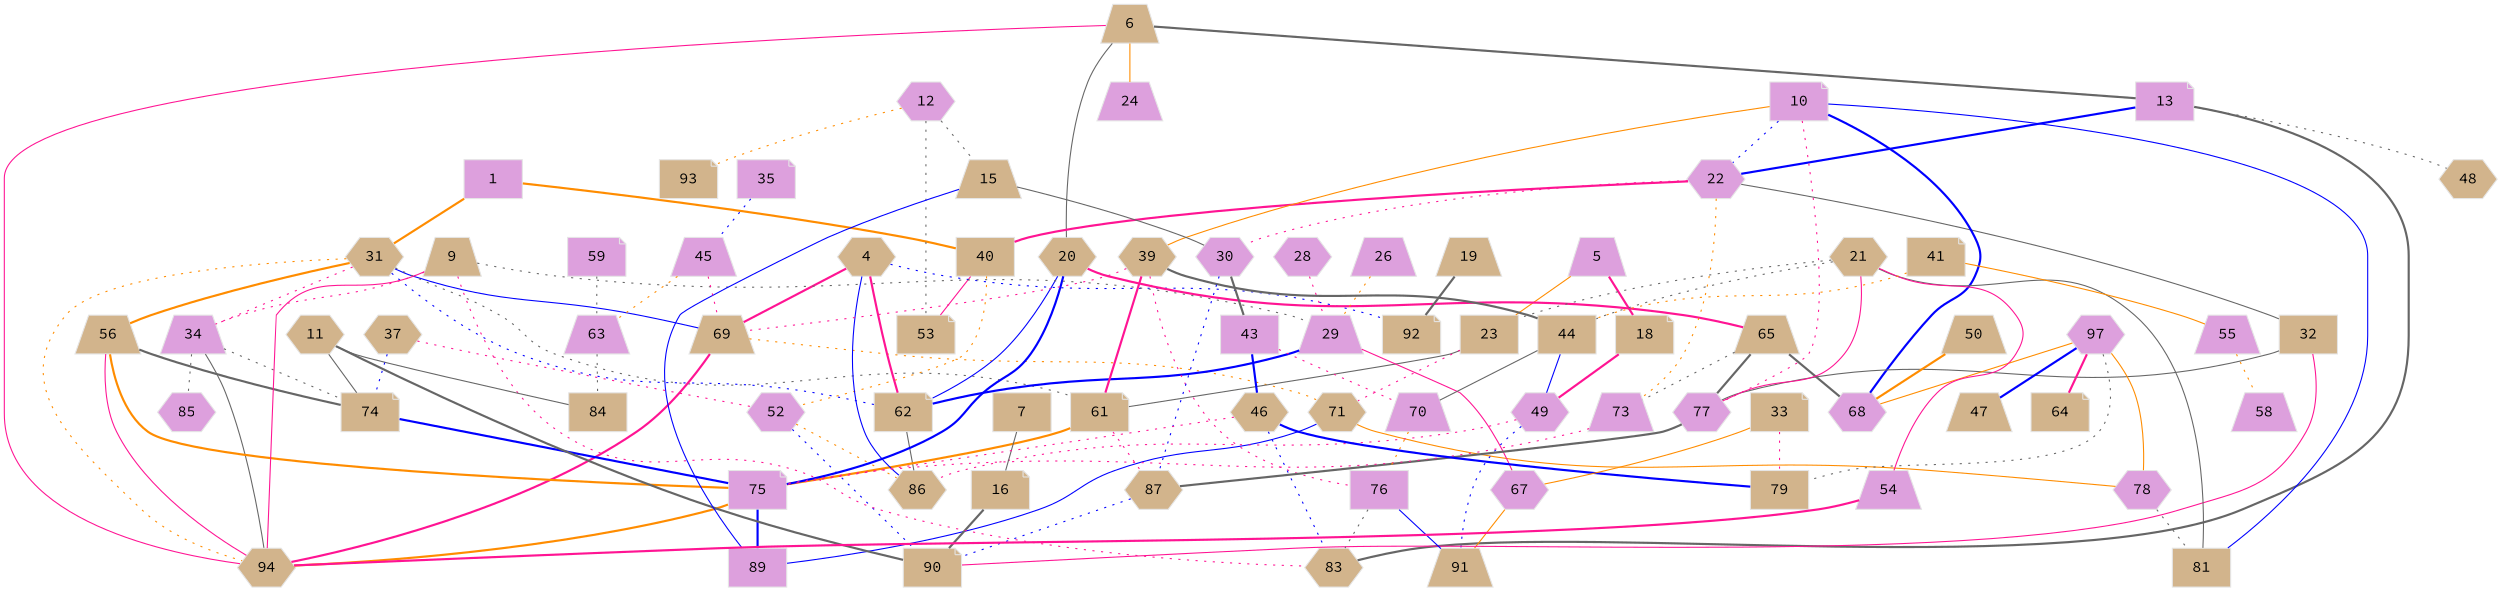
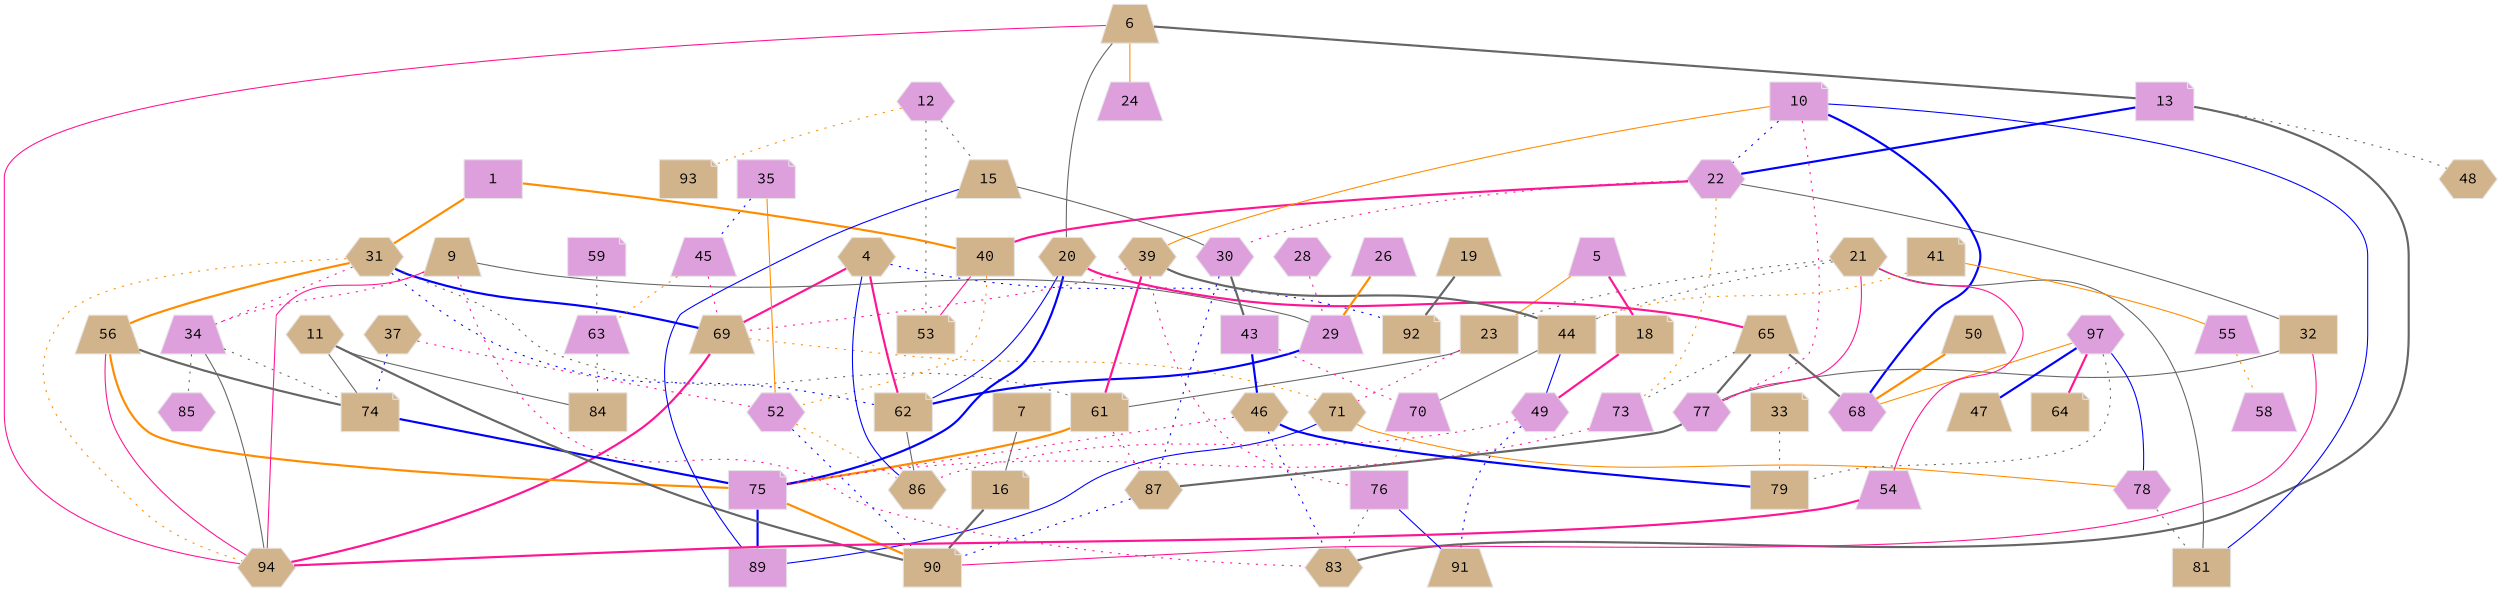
(894, 283) -> (894, 283)
(1362, 289) -> (1362, 289)
none -> (771, 296)
(546, 302) -> (546, 302)
(2139, 408) -> (2139, 408)
(1519, 490) -> none
(513, 547) -> (845, 529)
